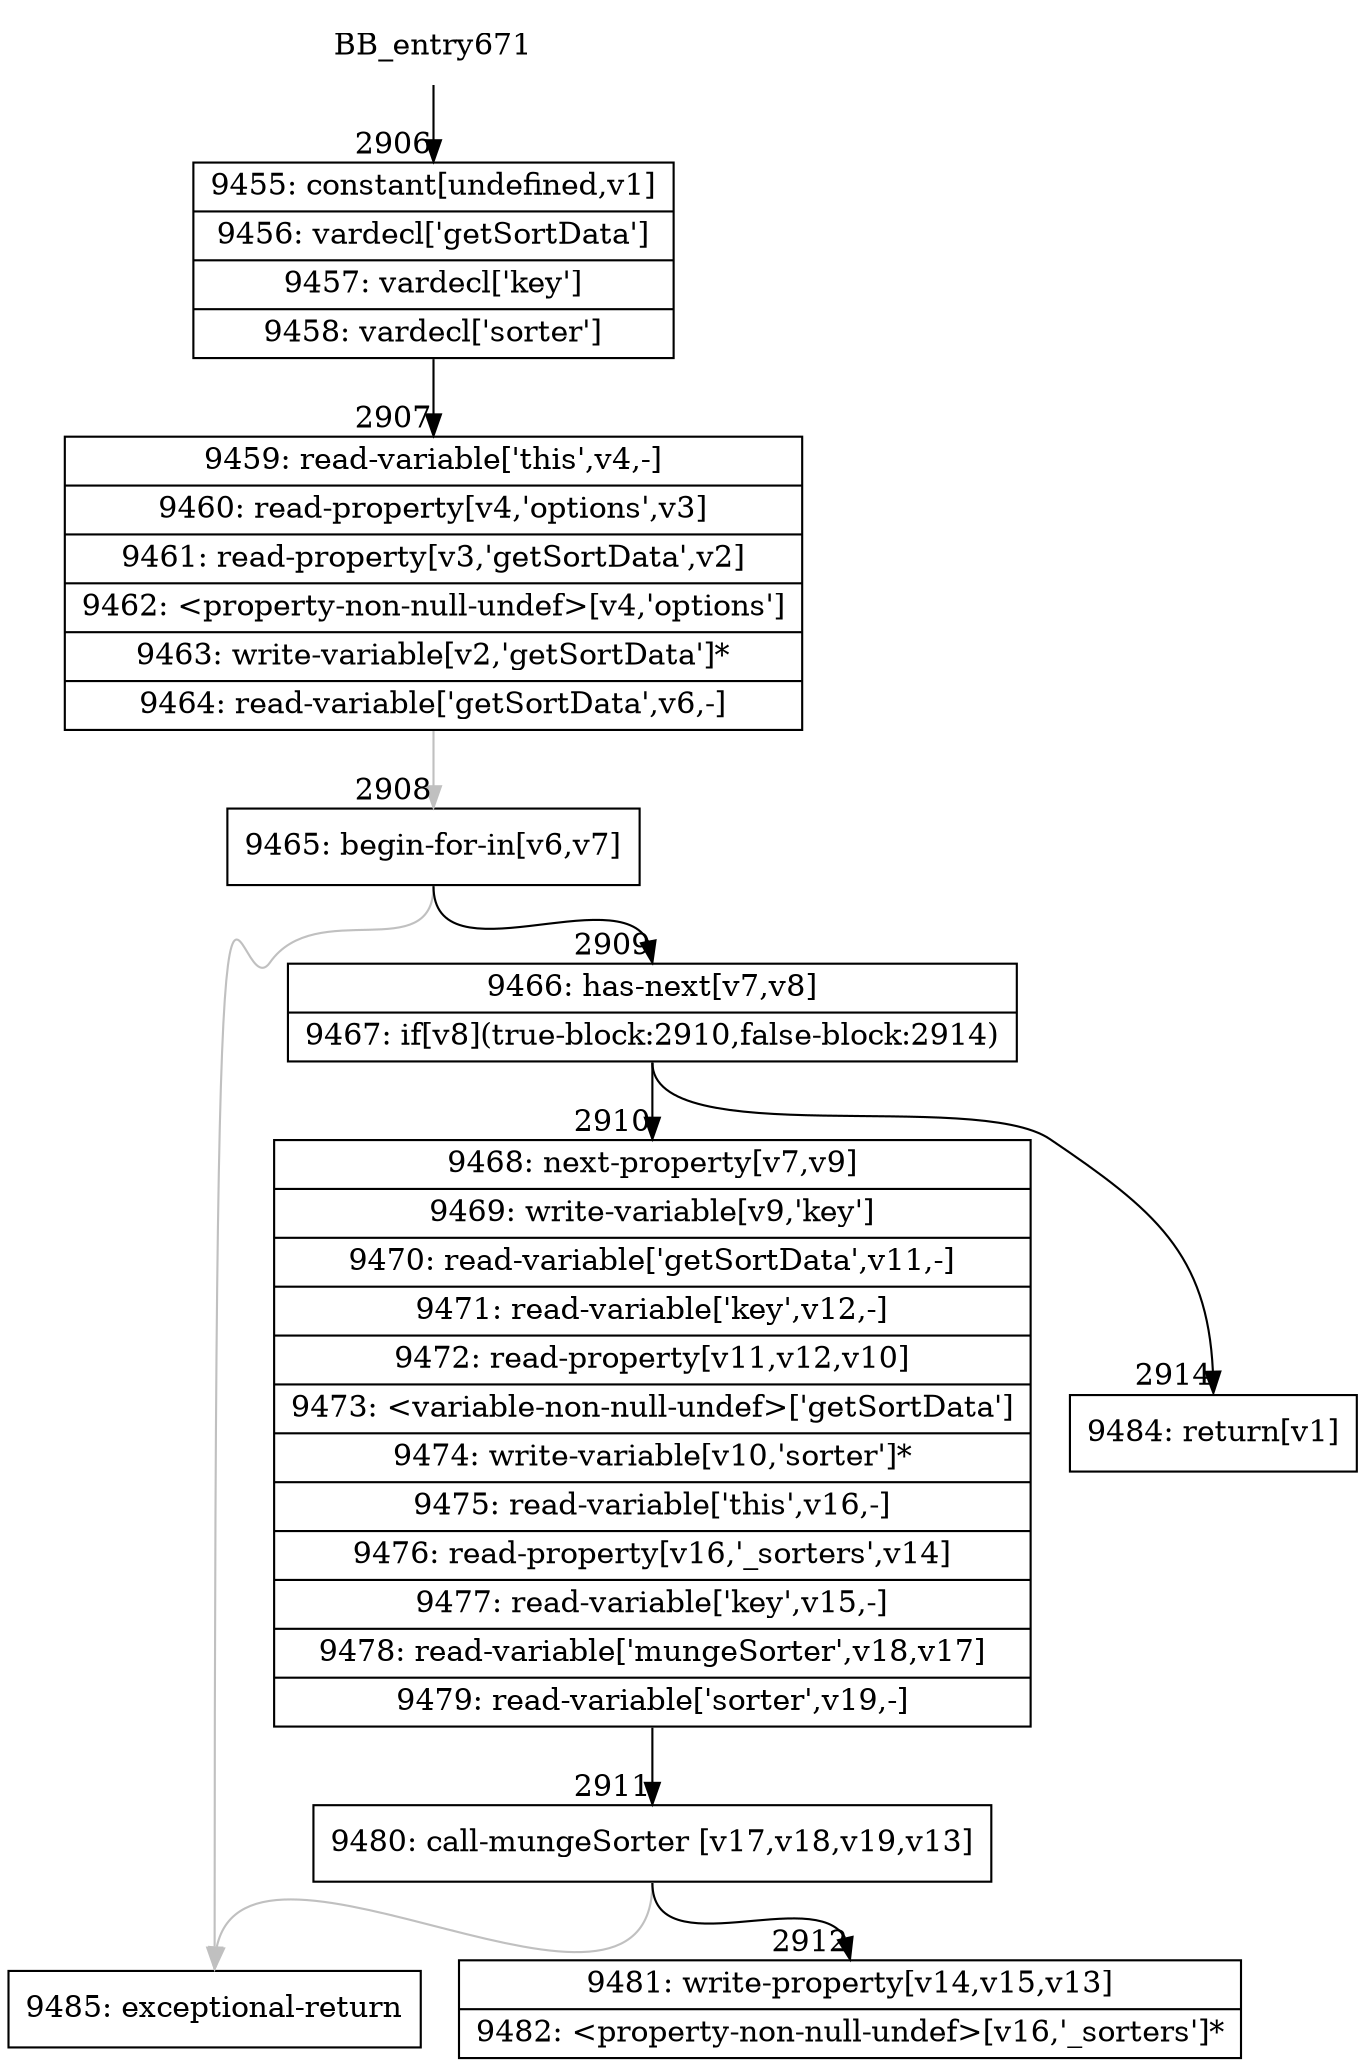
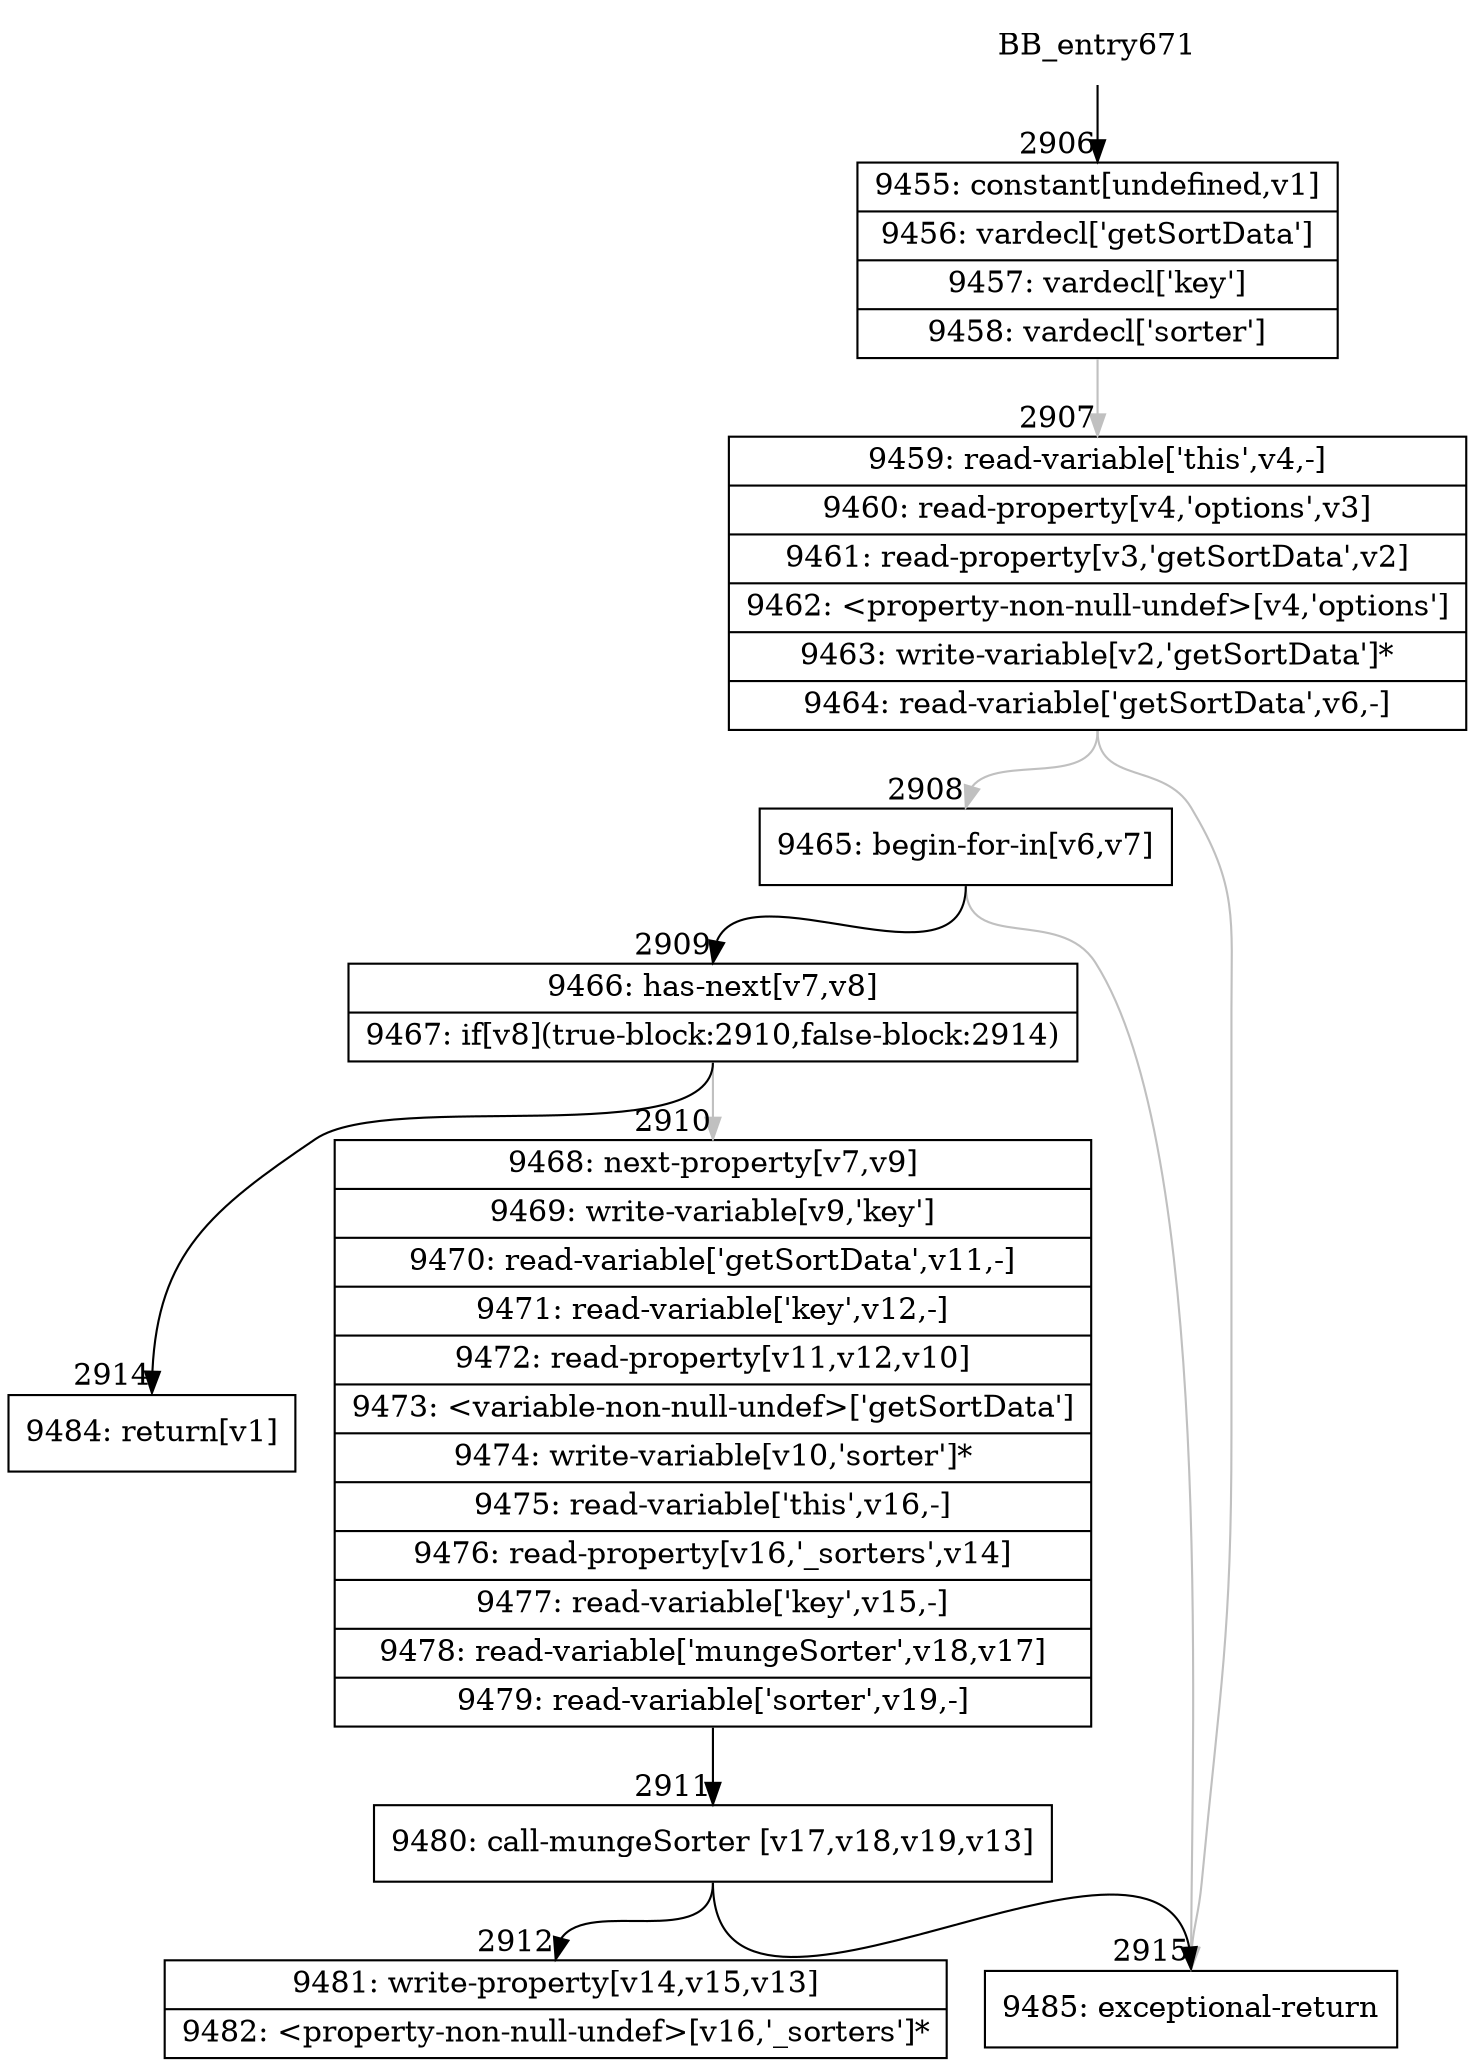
(434, 387) -> (1098, 387)
(652, 1091) -> (713, 1091)
none -> (1231, 1310)
(444, 1929) -> (942, 1929)
